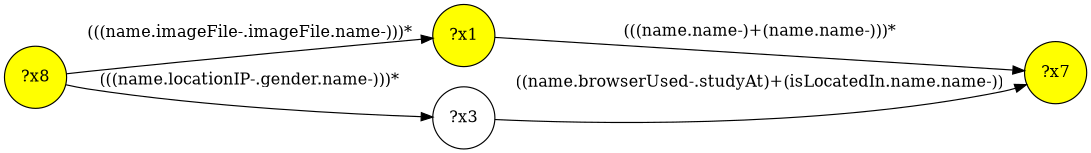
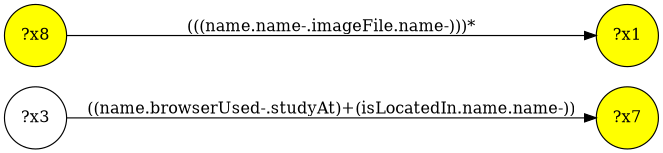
(250, 33) -> (331, 27)
(754, 54) -> none
(243, 106) -> none
